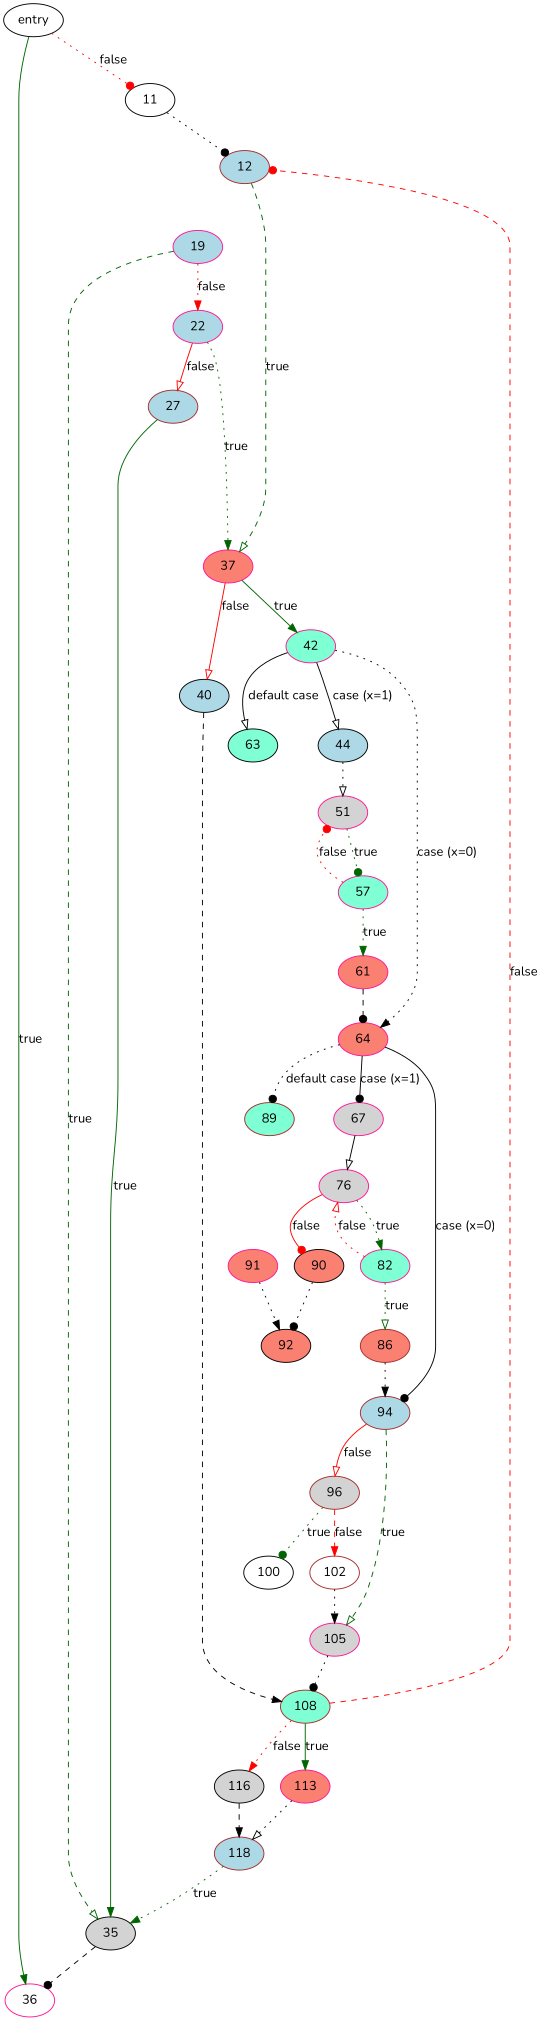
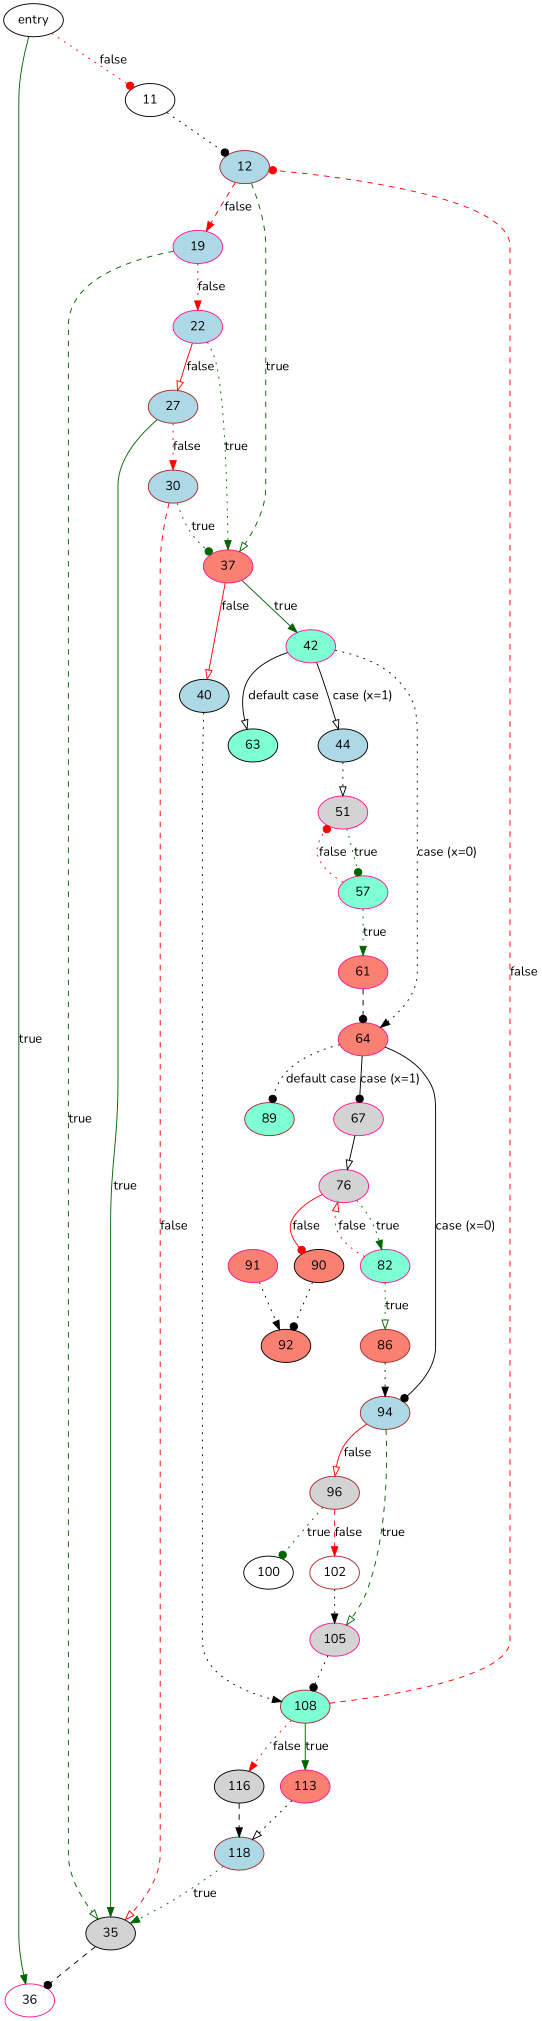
none -> (223, 203)
none -> (173, 487)
(202, 1226) -> (202, 1226)
